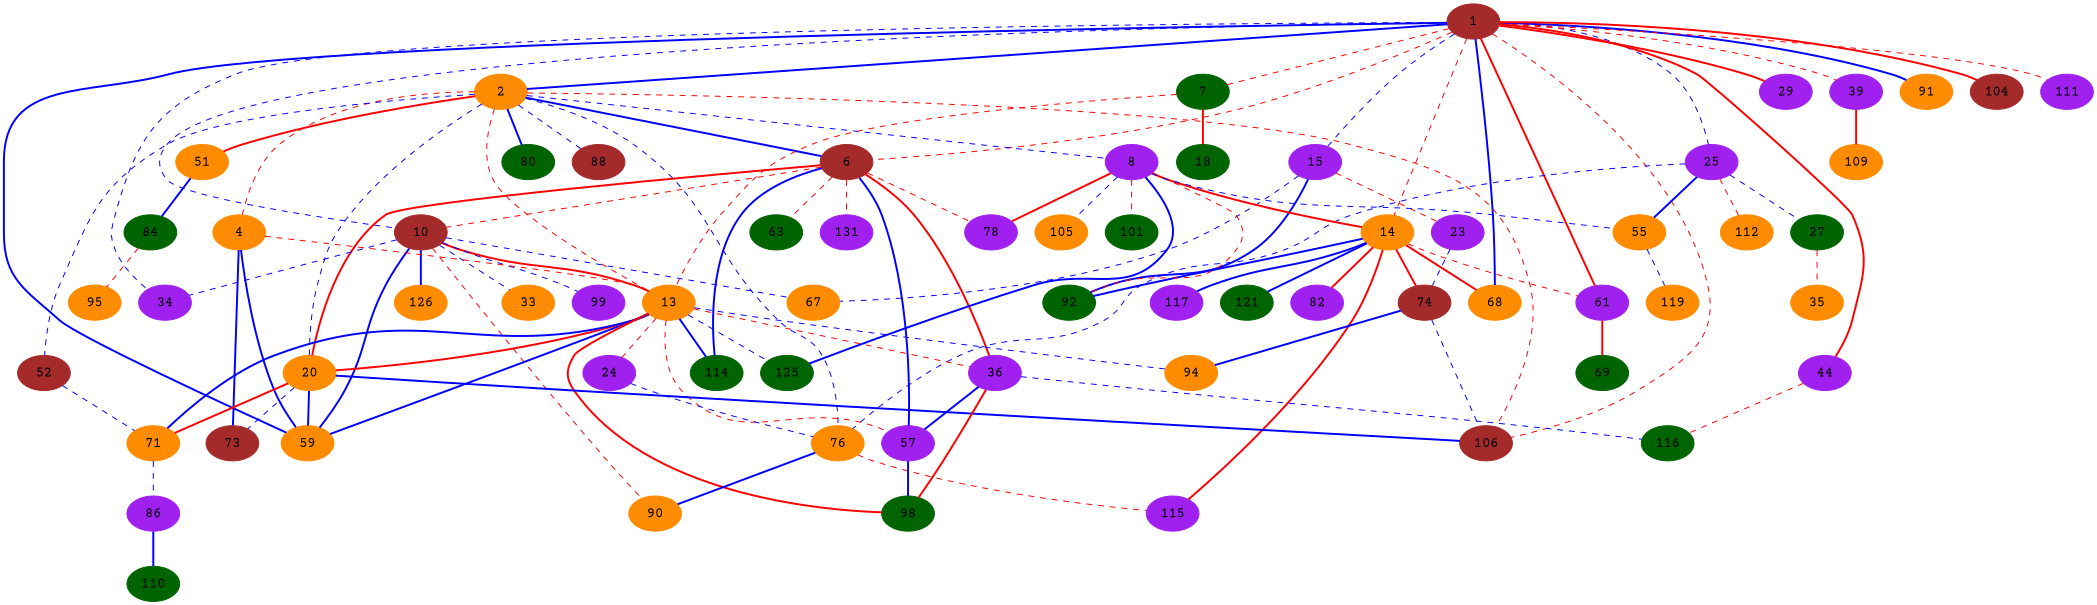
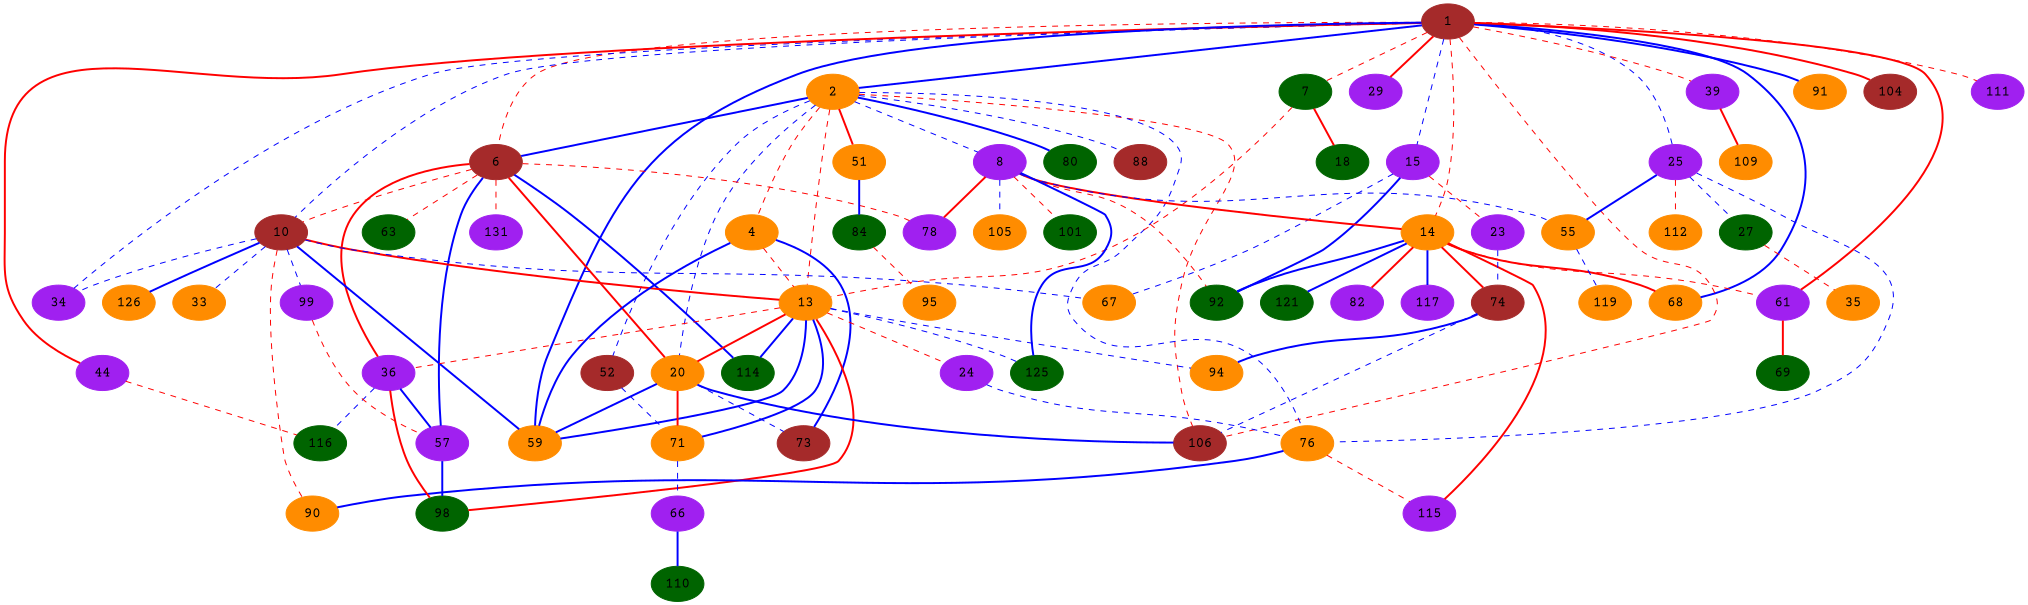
(781, 420) -> (353, 390)
(153, 514) -> (678, 514)
